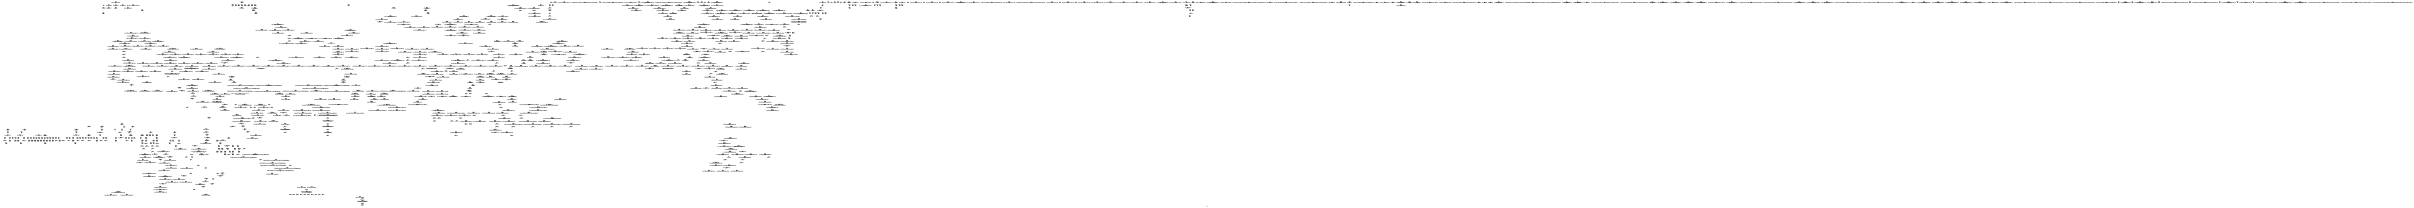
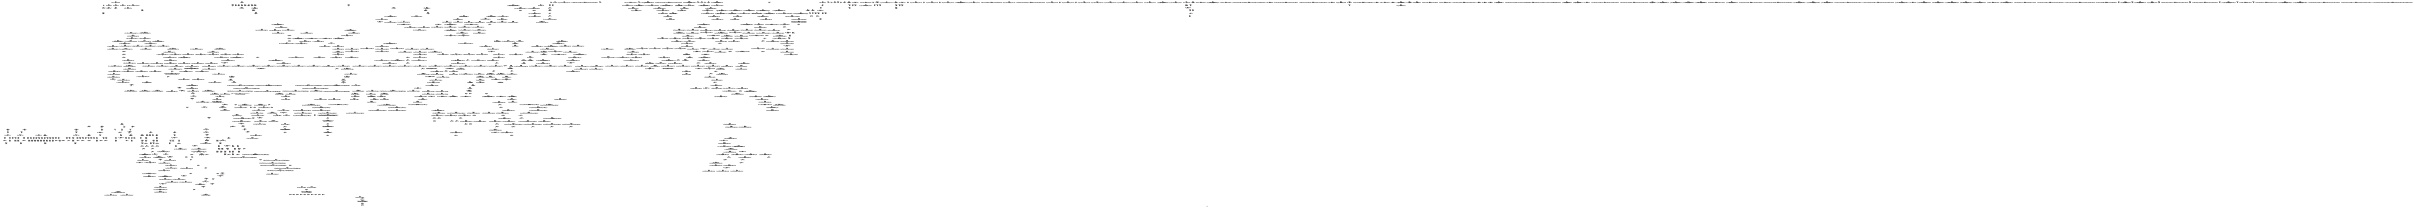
(613, 2) -> none
